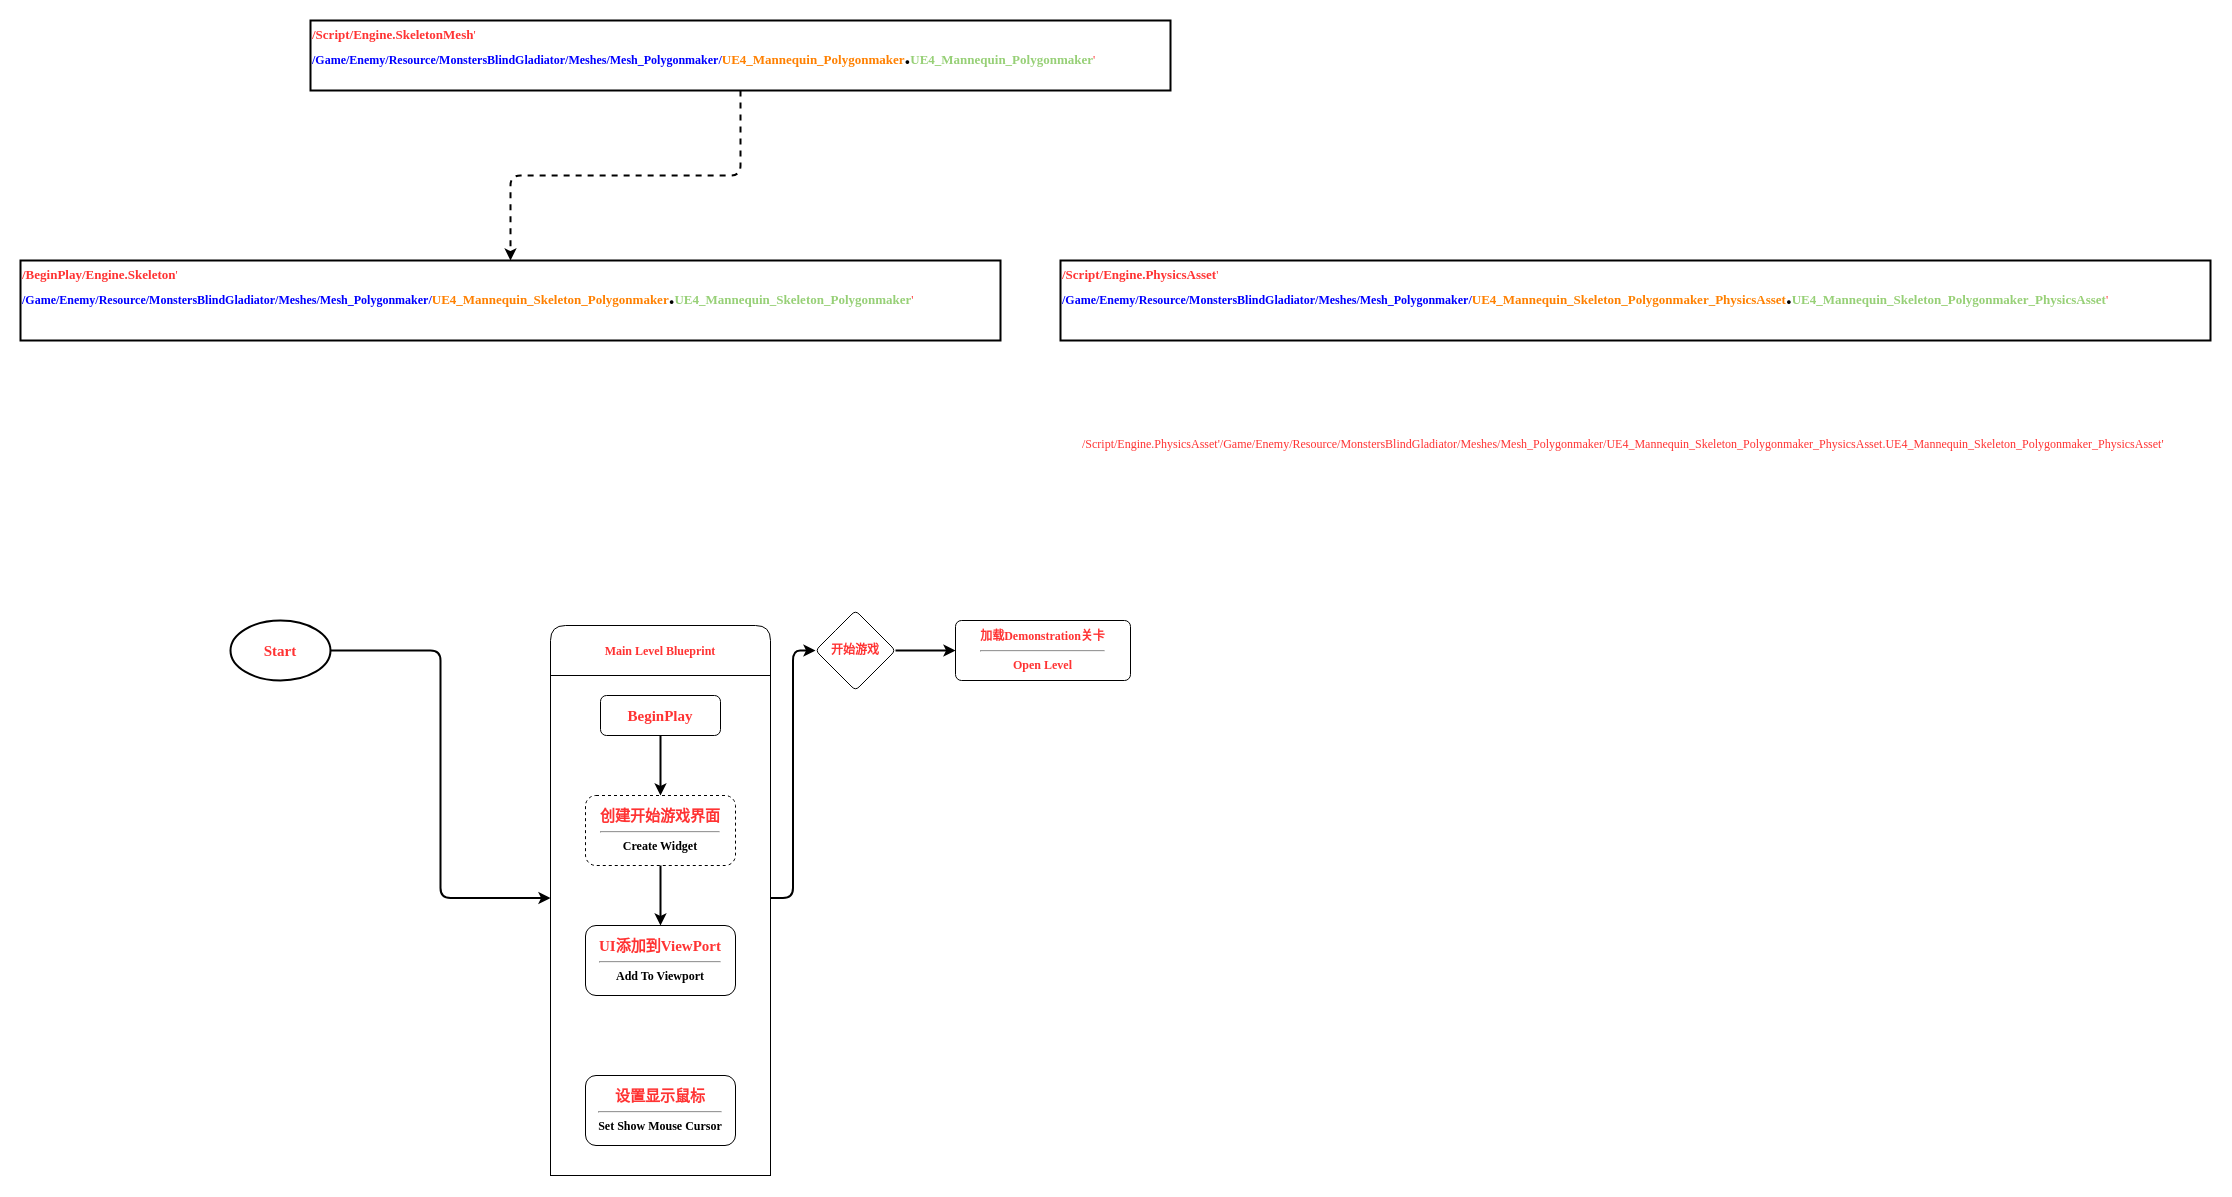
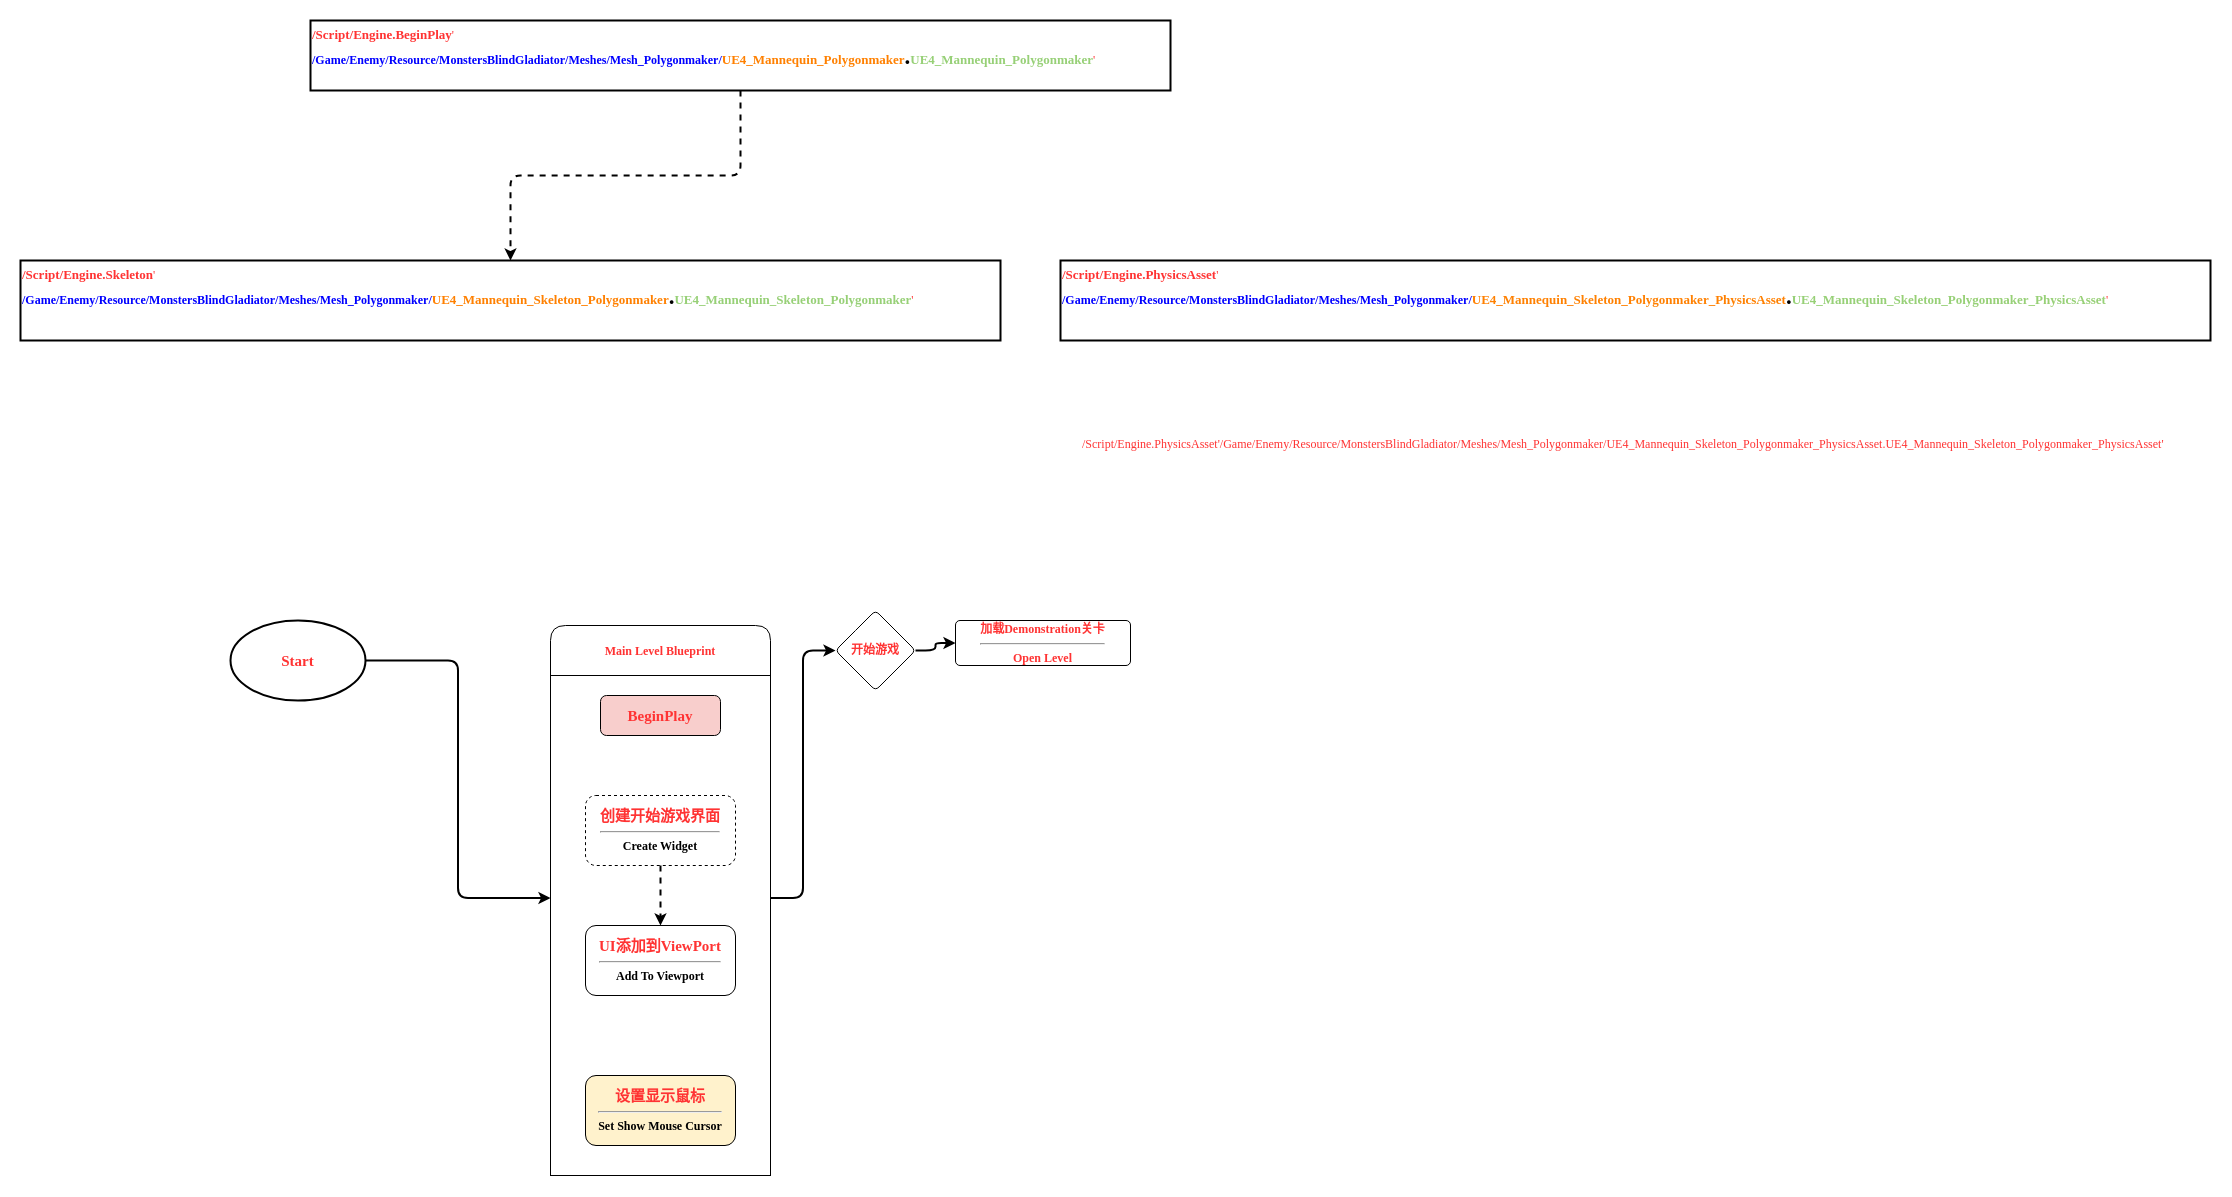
(709, 42) -> (709, 42)
(476, 282) -> (476, 282)
(281, 651) -> (298, 661)
(856, 651) -> (876, 651)
(1043, 651) -> (1043, 643)
(661, 716) -> (661, 716)
(661, 761) -> none
(661, 890) -> (661, 890)
(661, 1111) -> (661, 1111)
